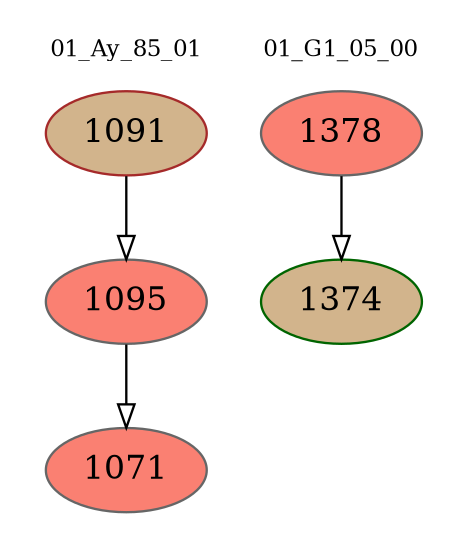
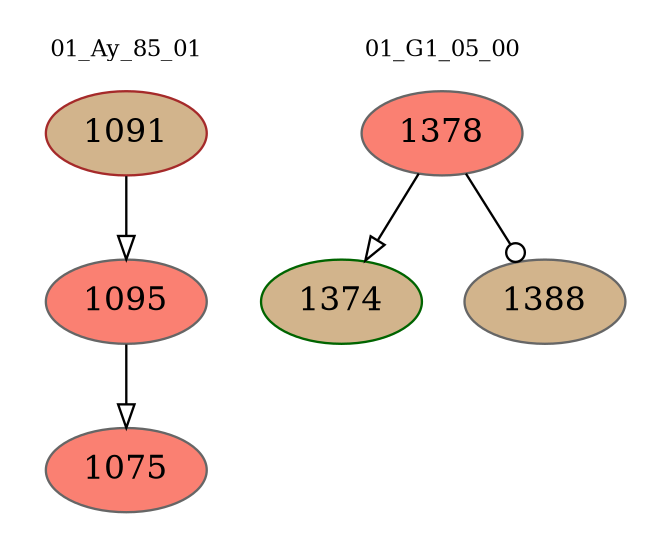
none -> (545, 302)
(126, 470) -> (126, 470)
